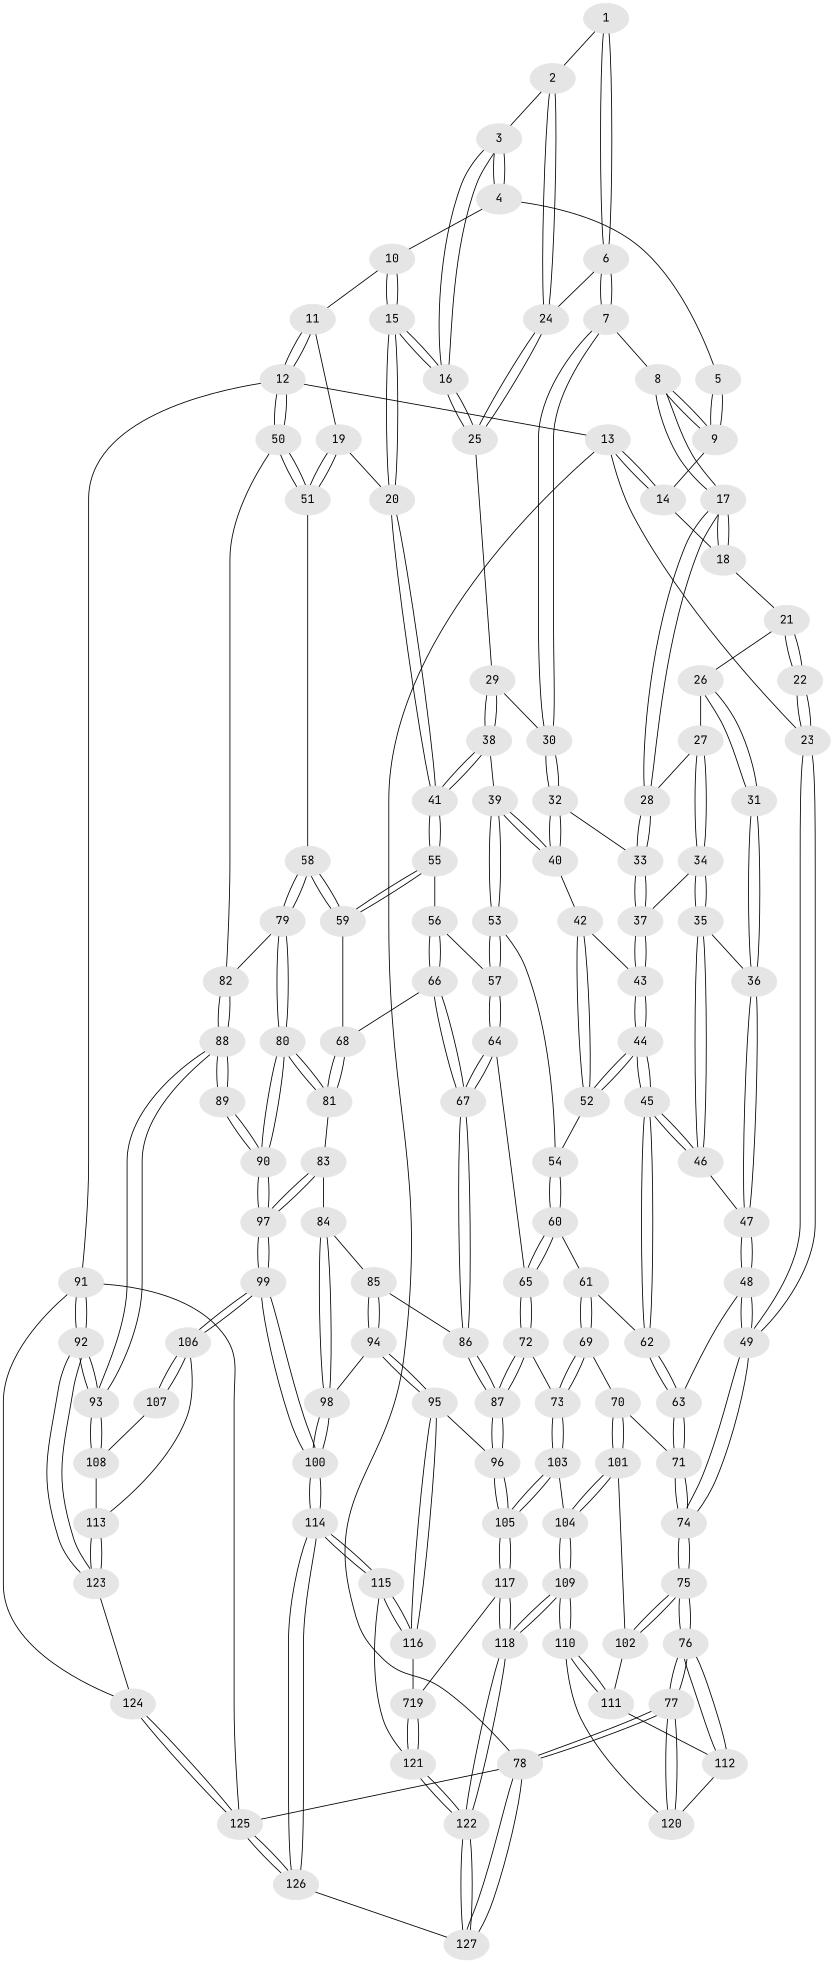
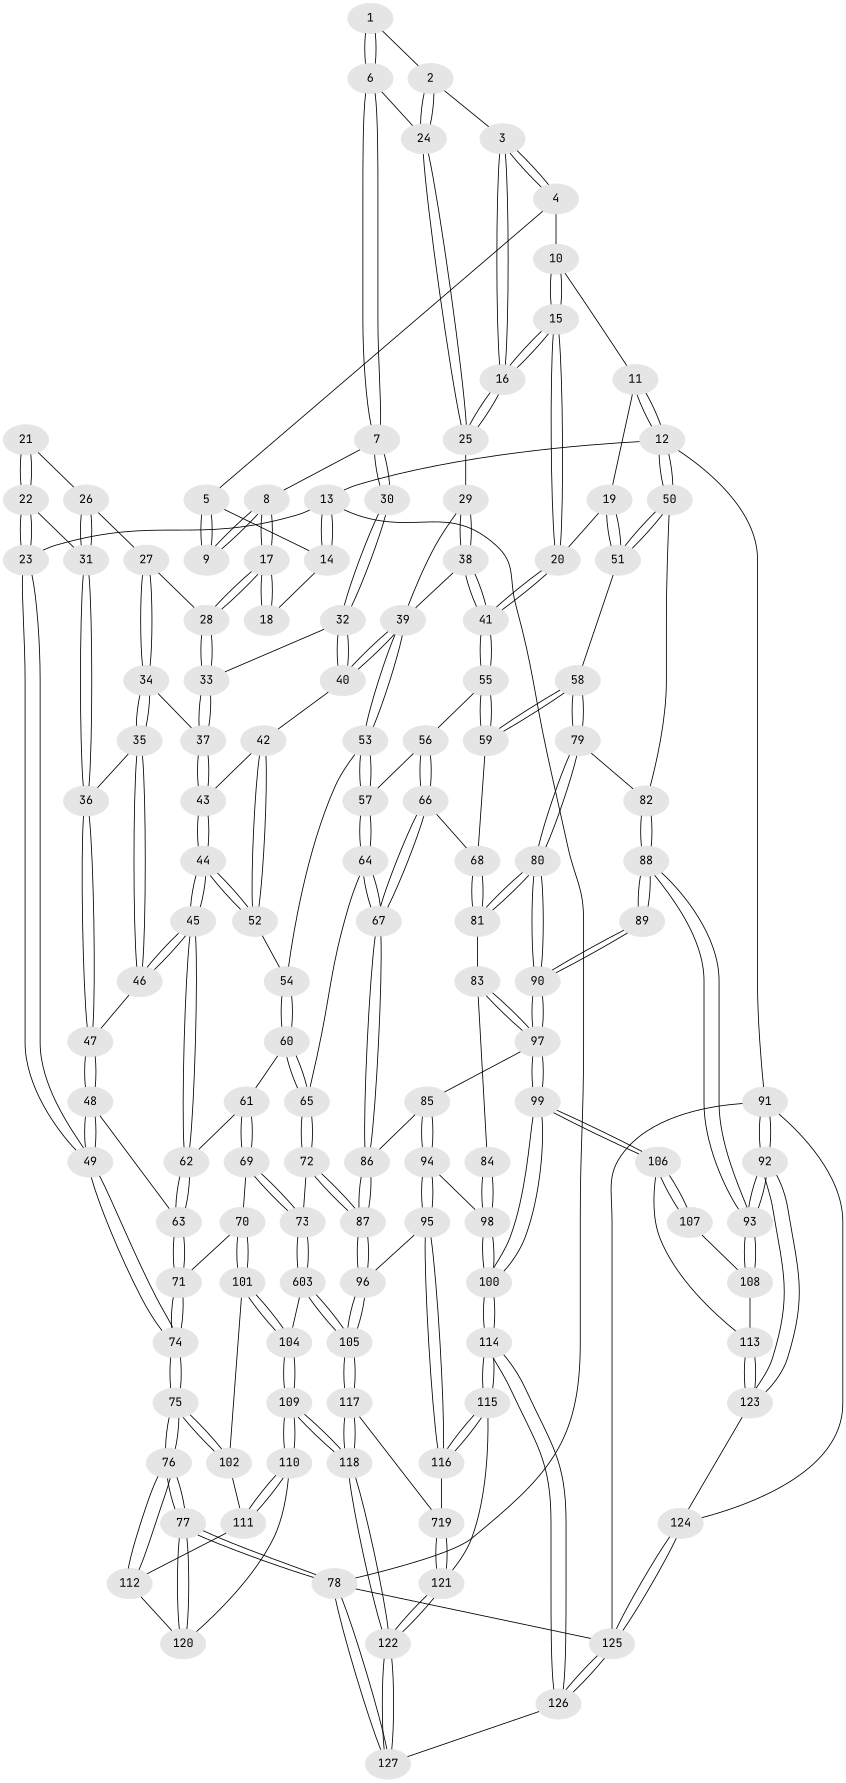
(692, 467) -> (267, 530)
none -> (56, 530)
(755, 590) -> none
(521, 711) -> (429, 558)
(349, 1253) -> (488, 1069)
(558, 1463) -> (303, 1283)
